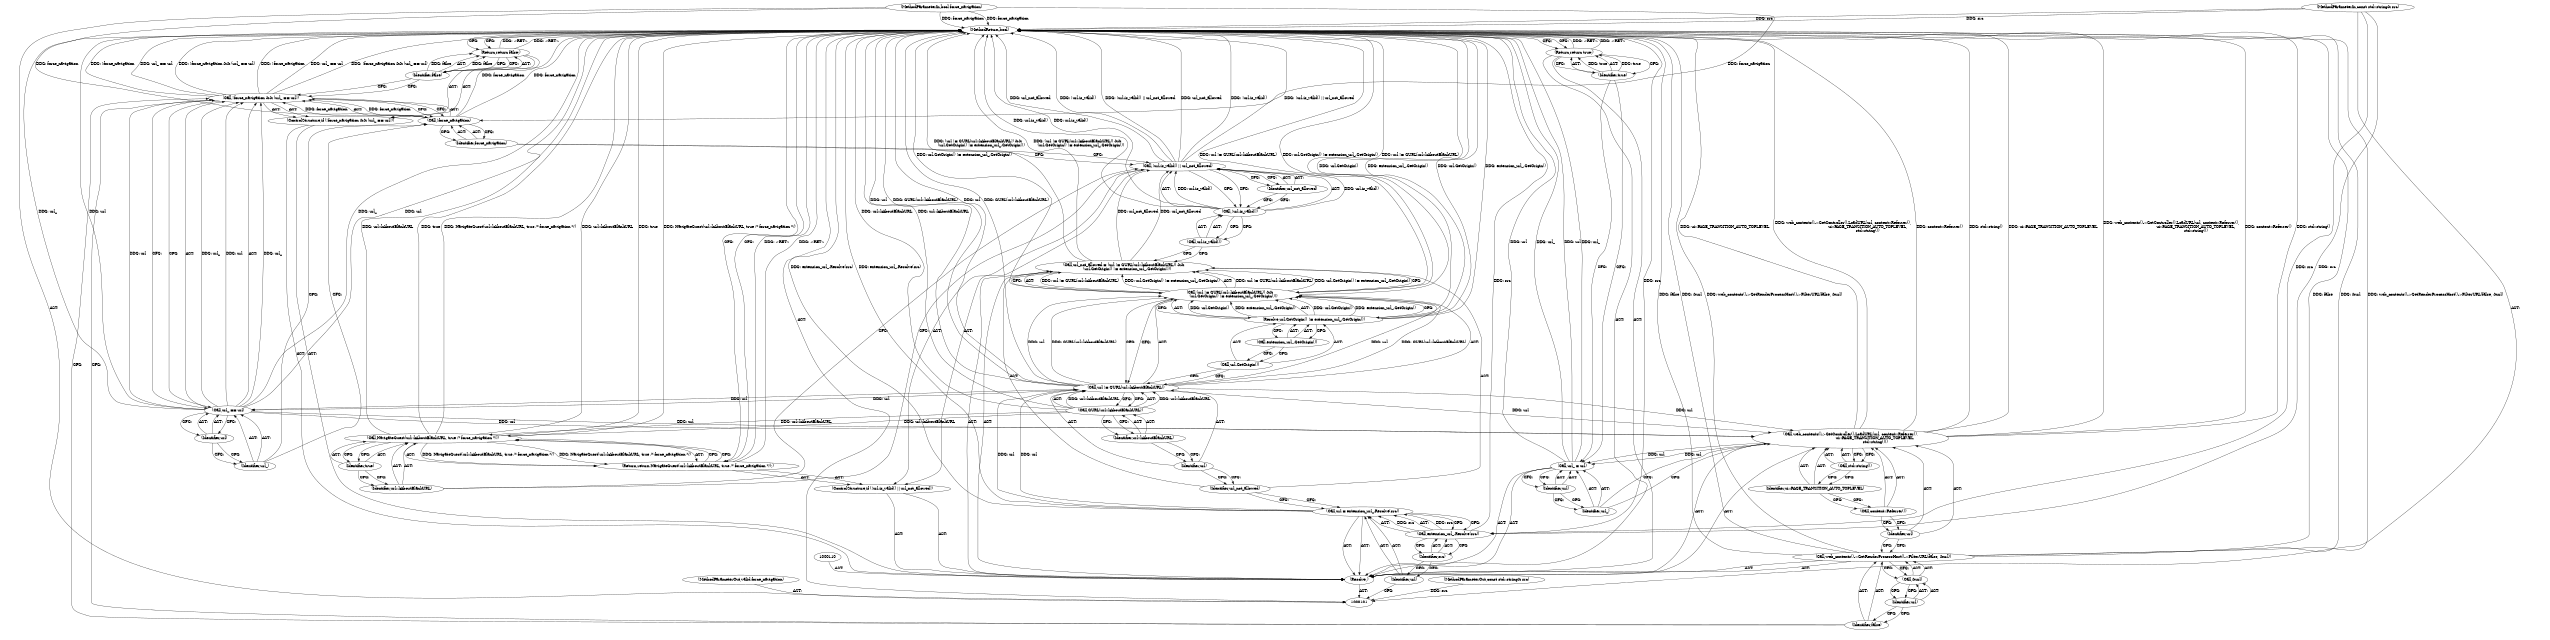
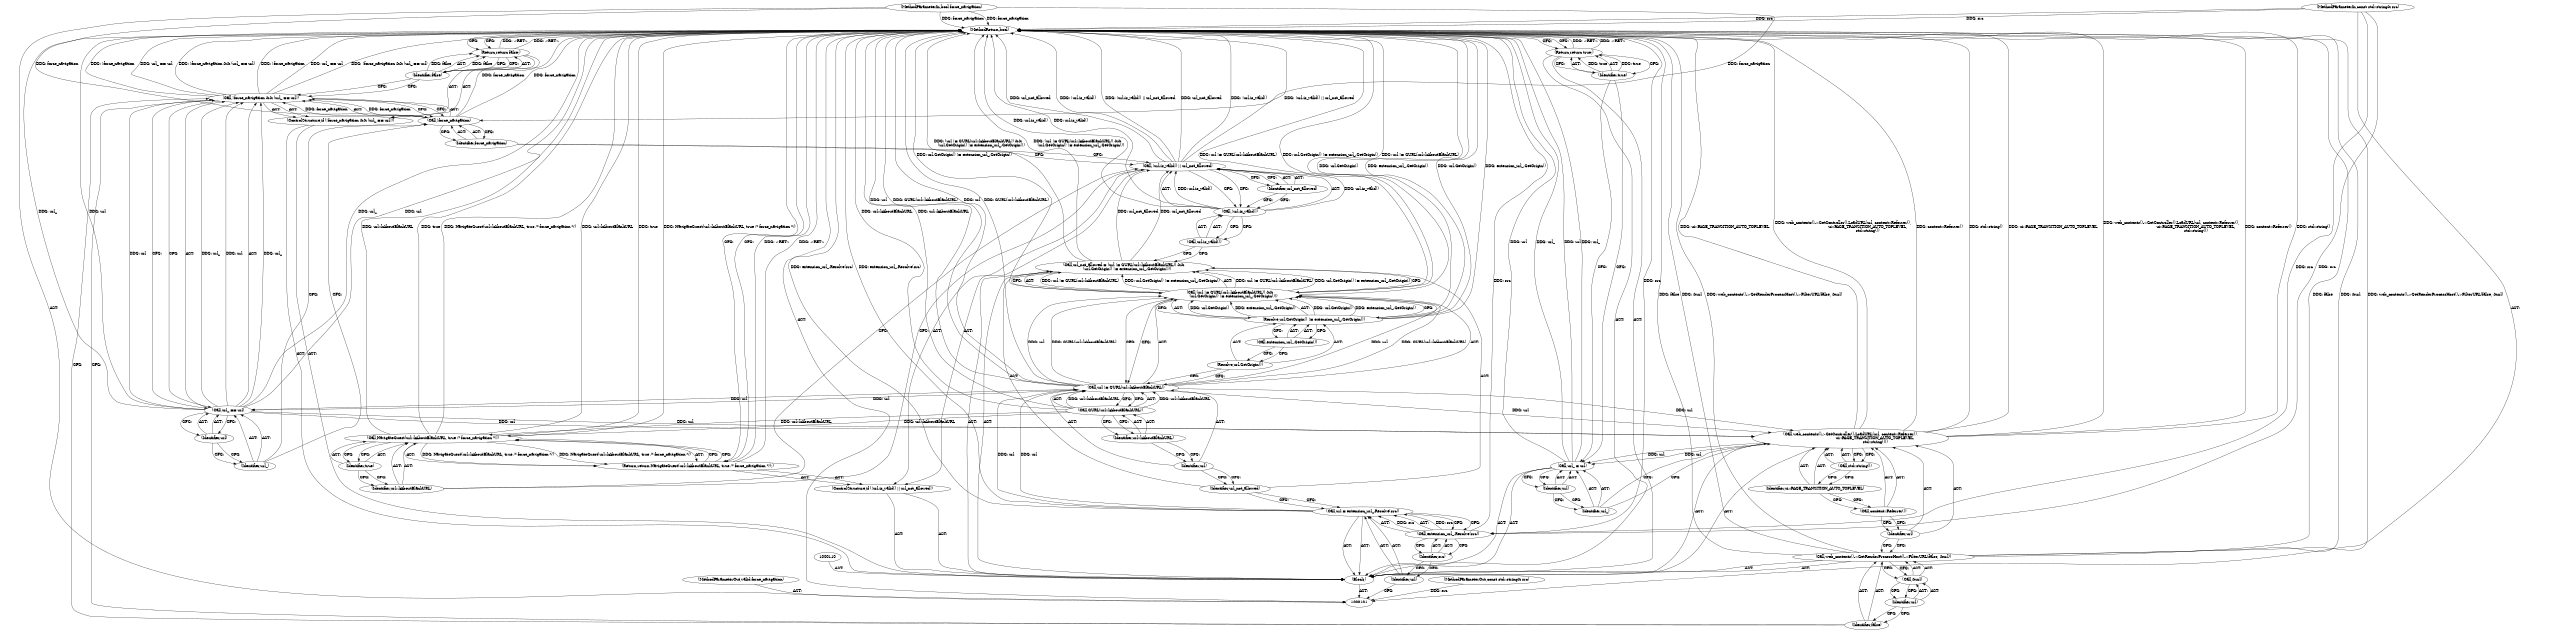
(1240, 365) -> (1240, 365)
(1359, 580) -> (1359, 580)
